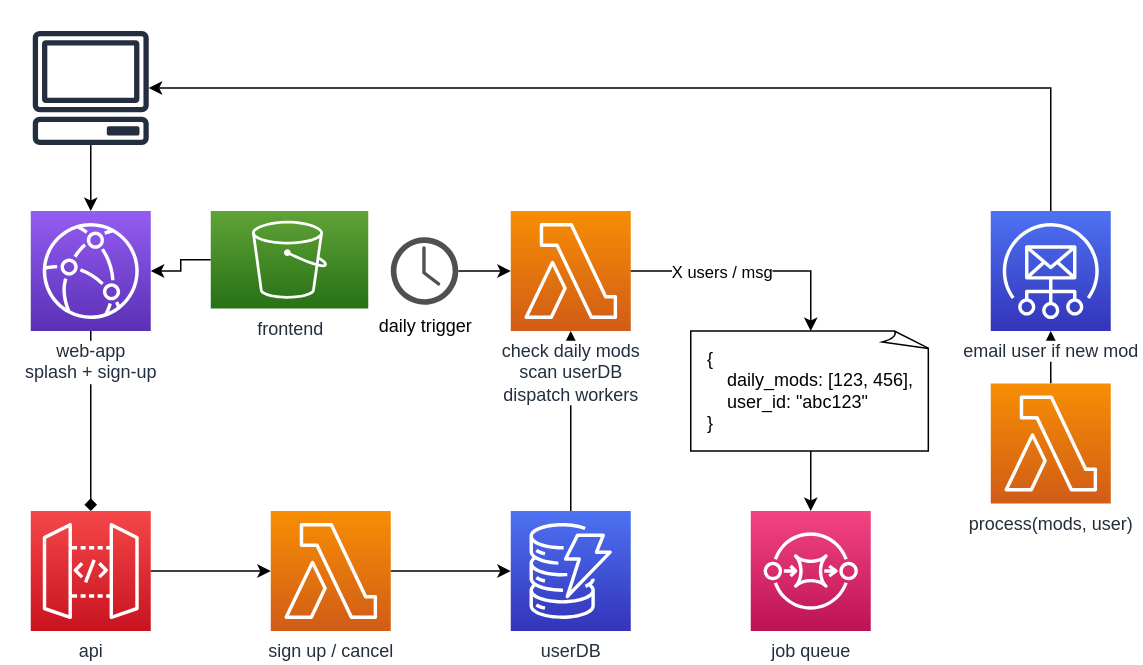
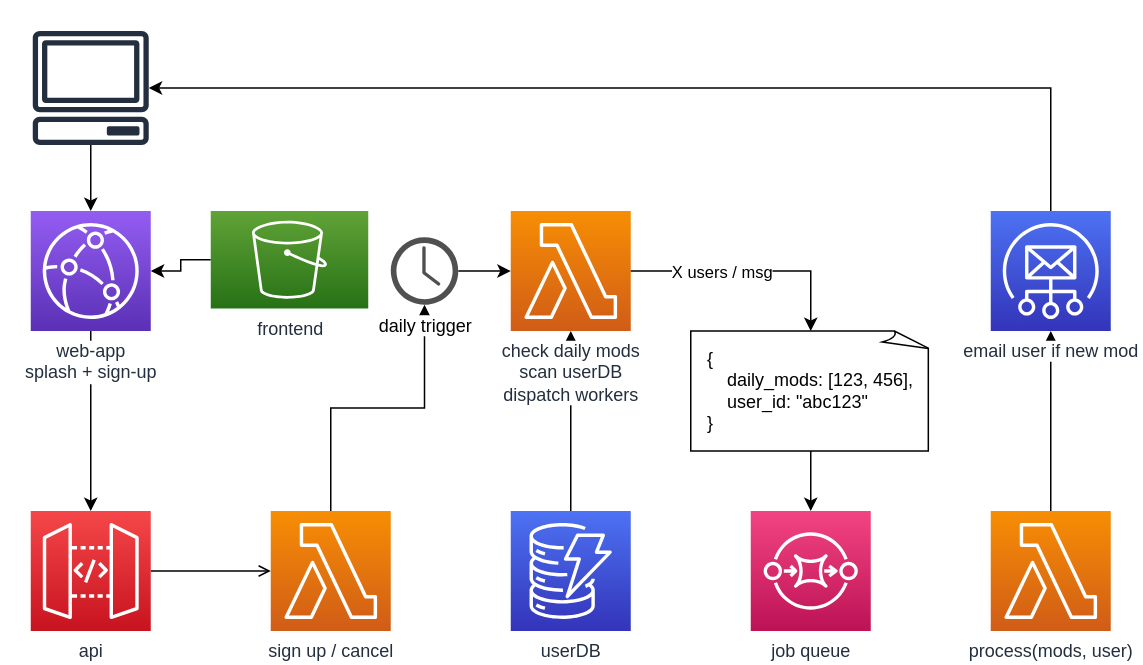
(1051, 443) -> (1051, 571)
(91, 498) -> (91, 499)
(259, 571) -> (261, 571)
(446, 571) -> (362, 408)
